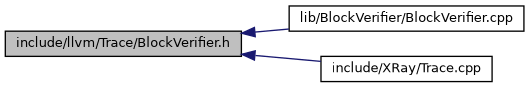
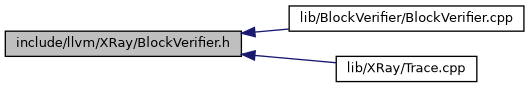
(123, 44) -> (123, 44)
(407, 69) -> (407, 69)
